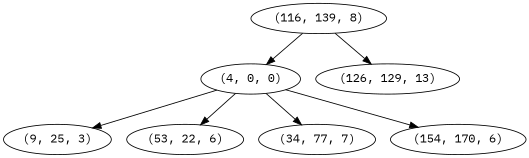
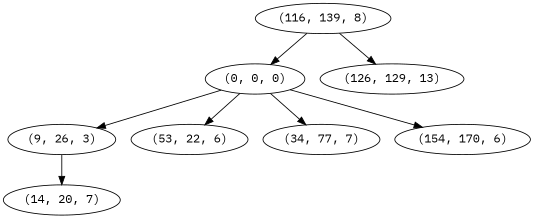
(251, 79) -> (255, 79)
(57, 139) -> (62, 139)
none -> (62, 200)
